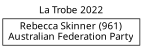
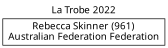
(71, 32) -> (84, 32)
